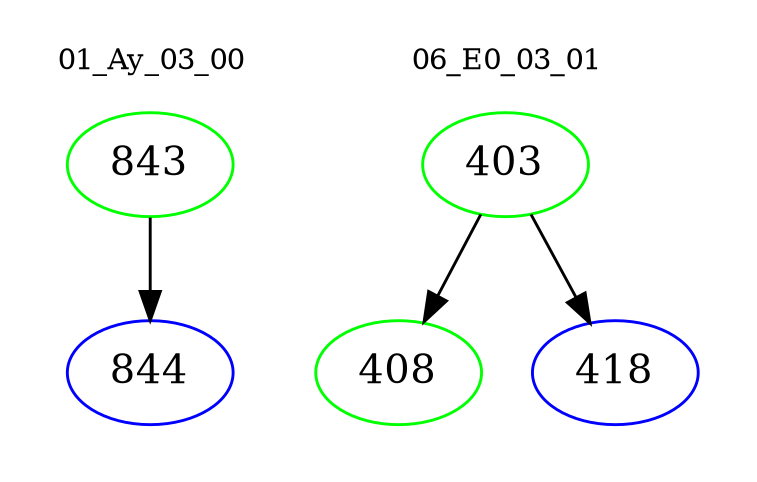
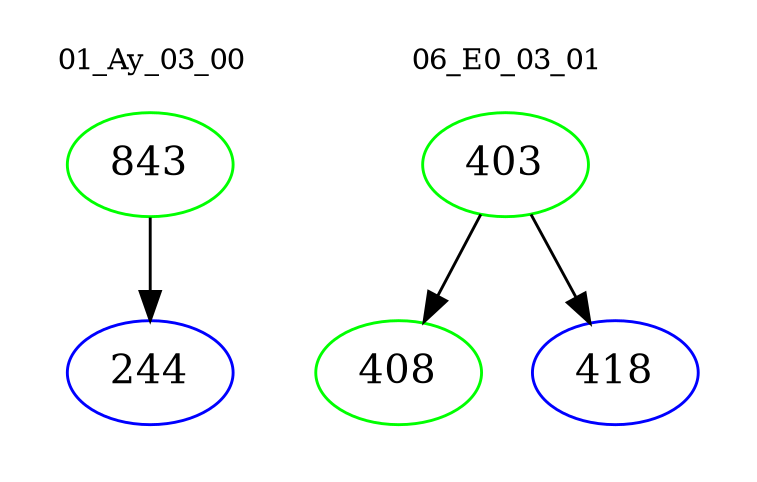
(150, 373) -> (150, 373)
